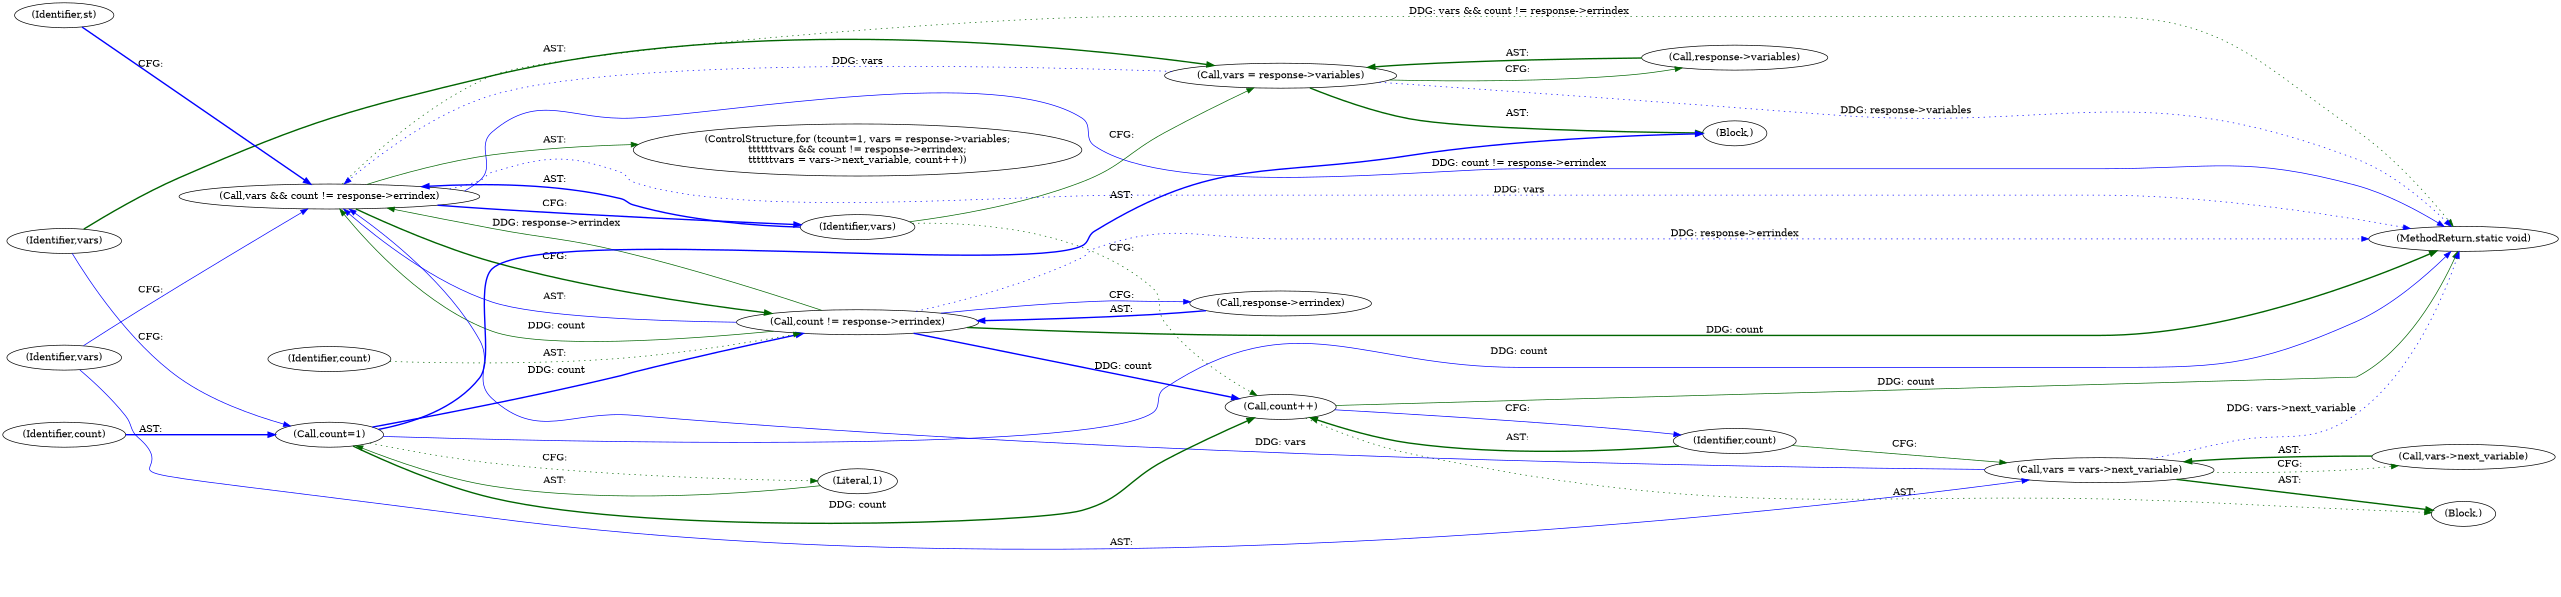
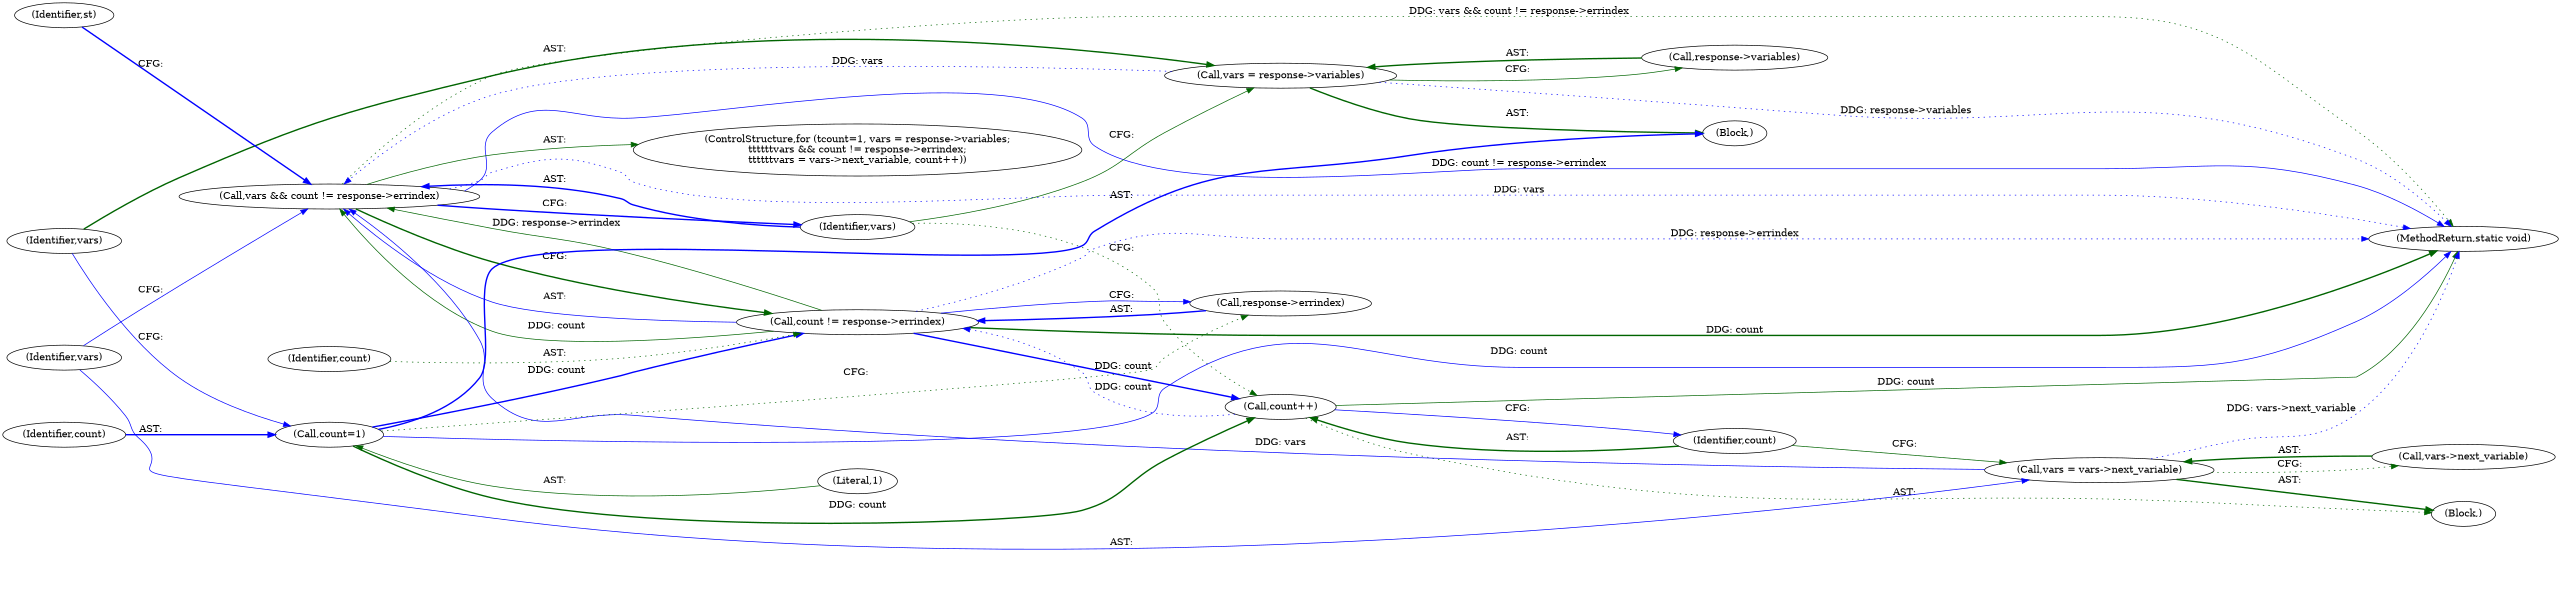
none -> (1094, 392)
(589, 472) -> (819, 399)
